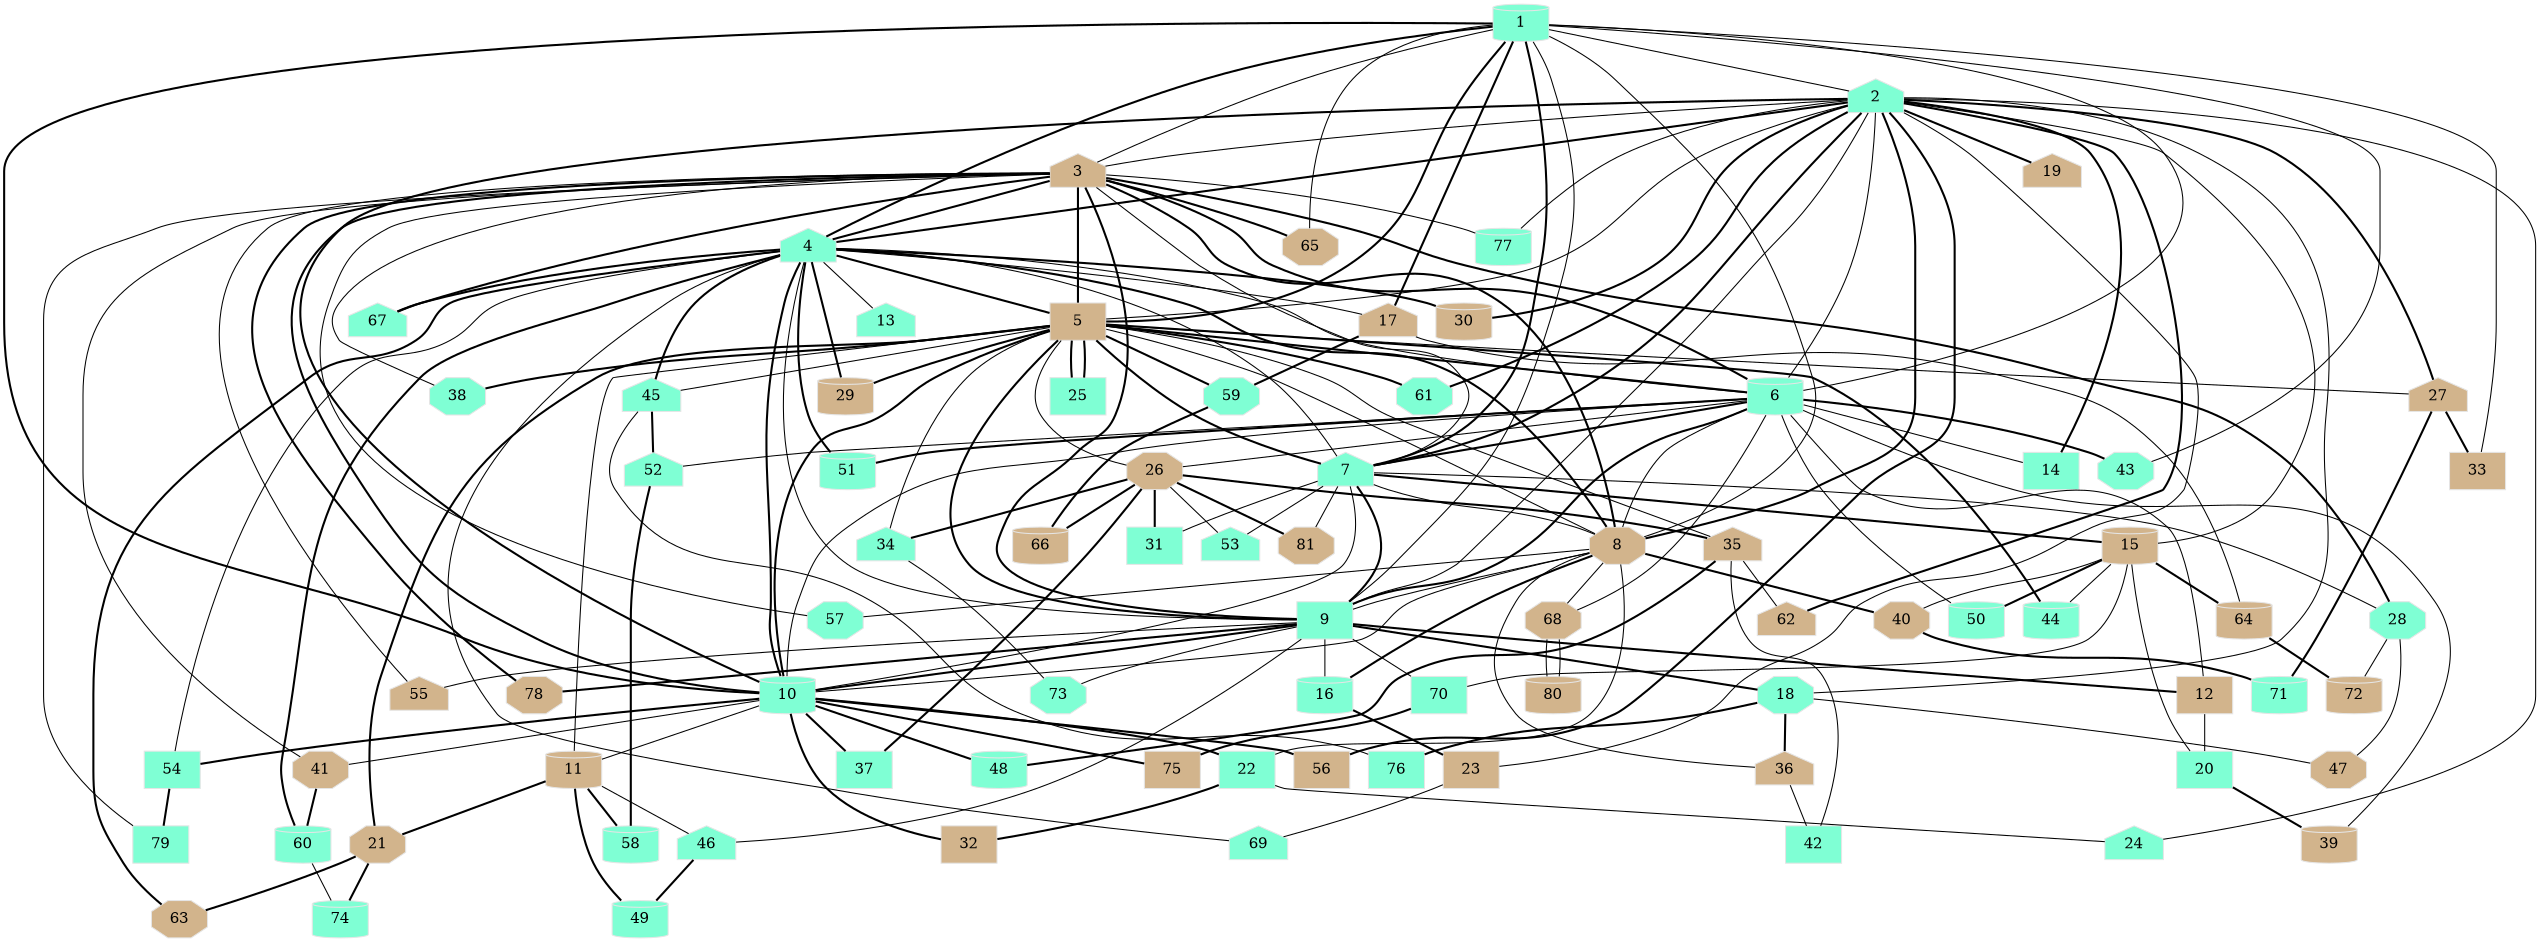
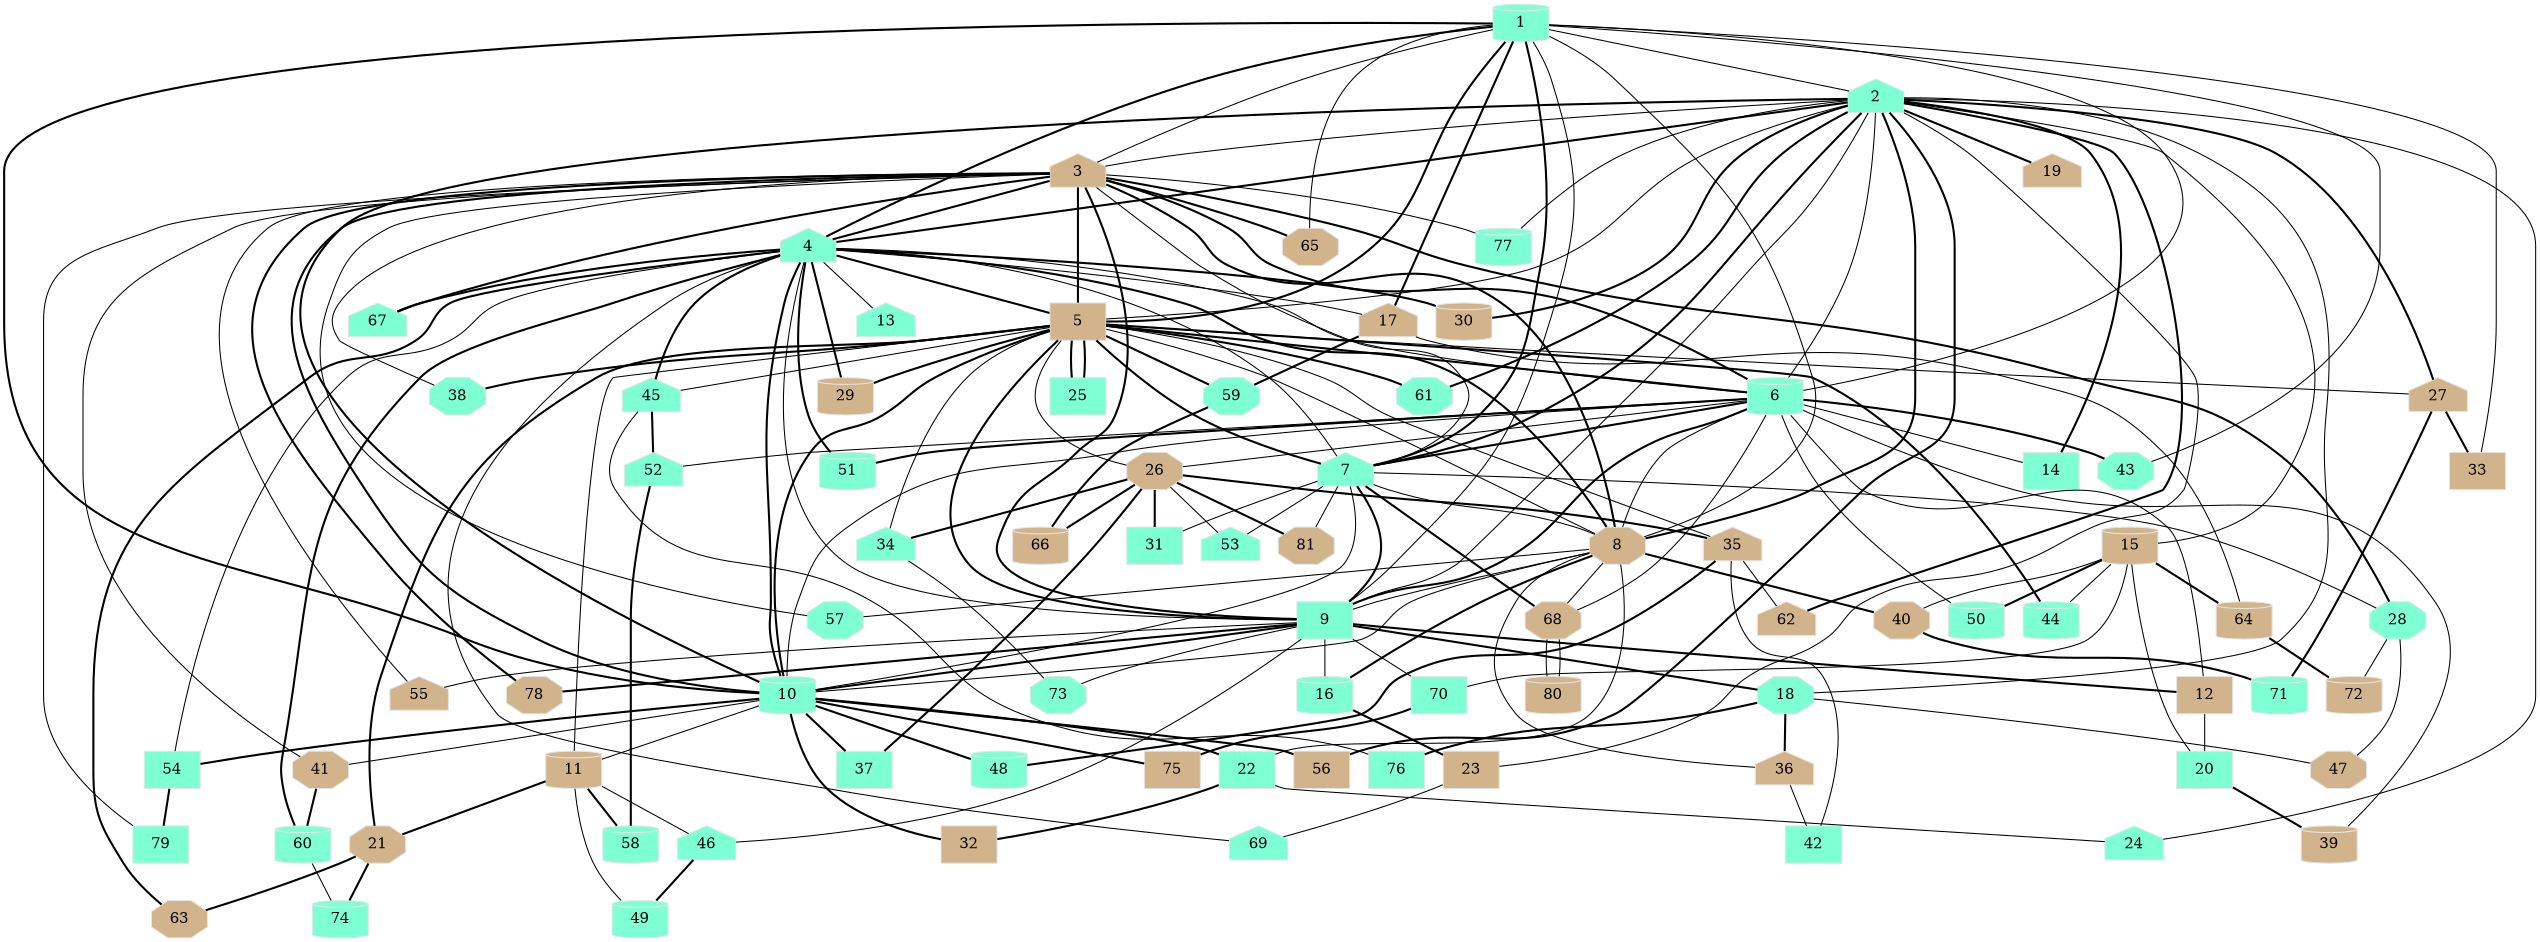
(1738, 508) -> (1450, 546)
(588, 849) -> (588, 849)
